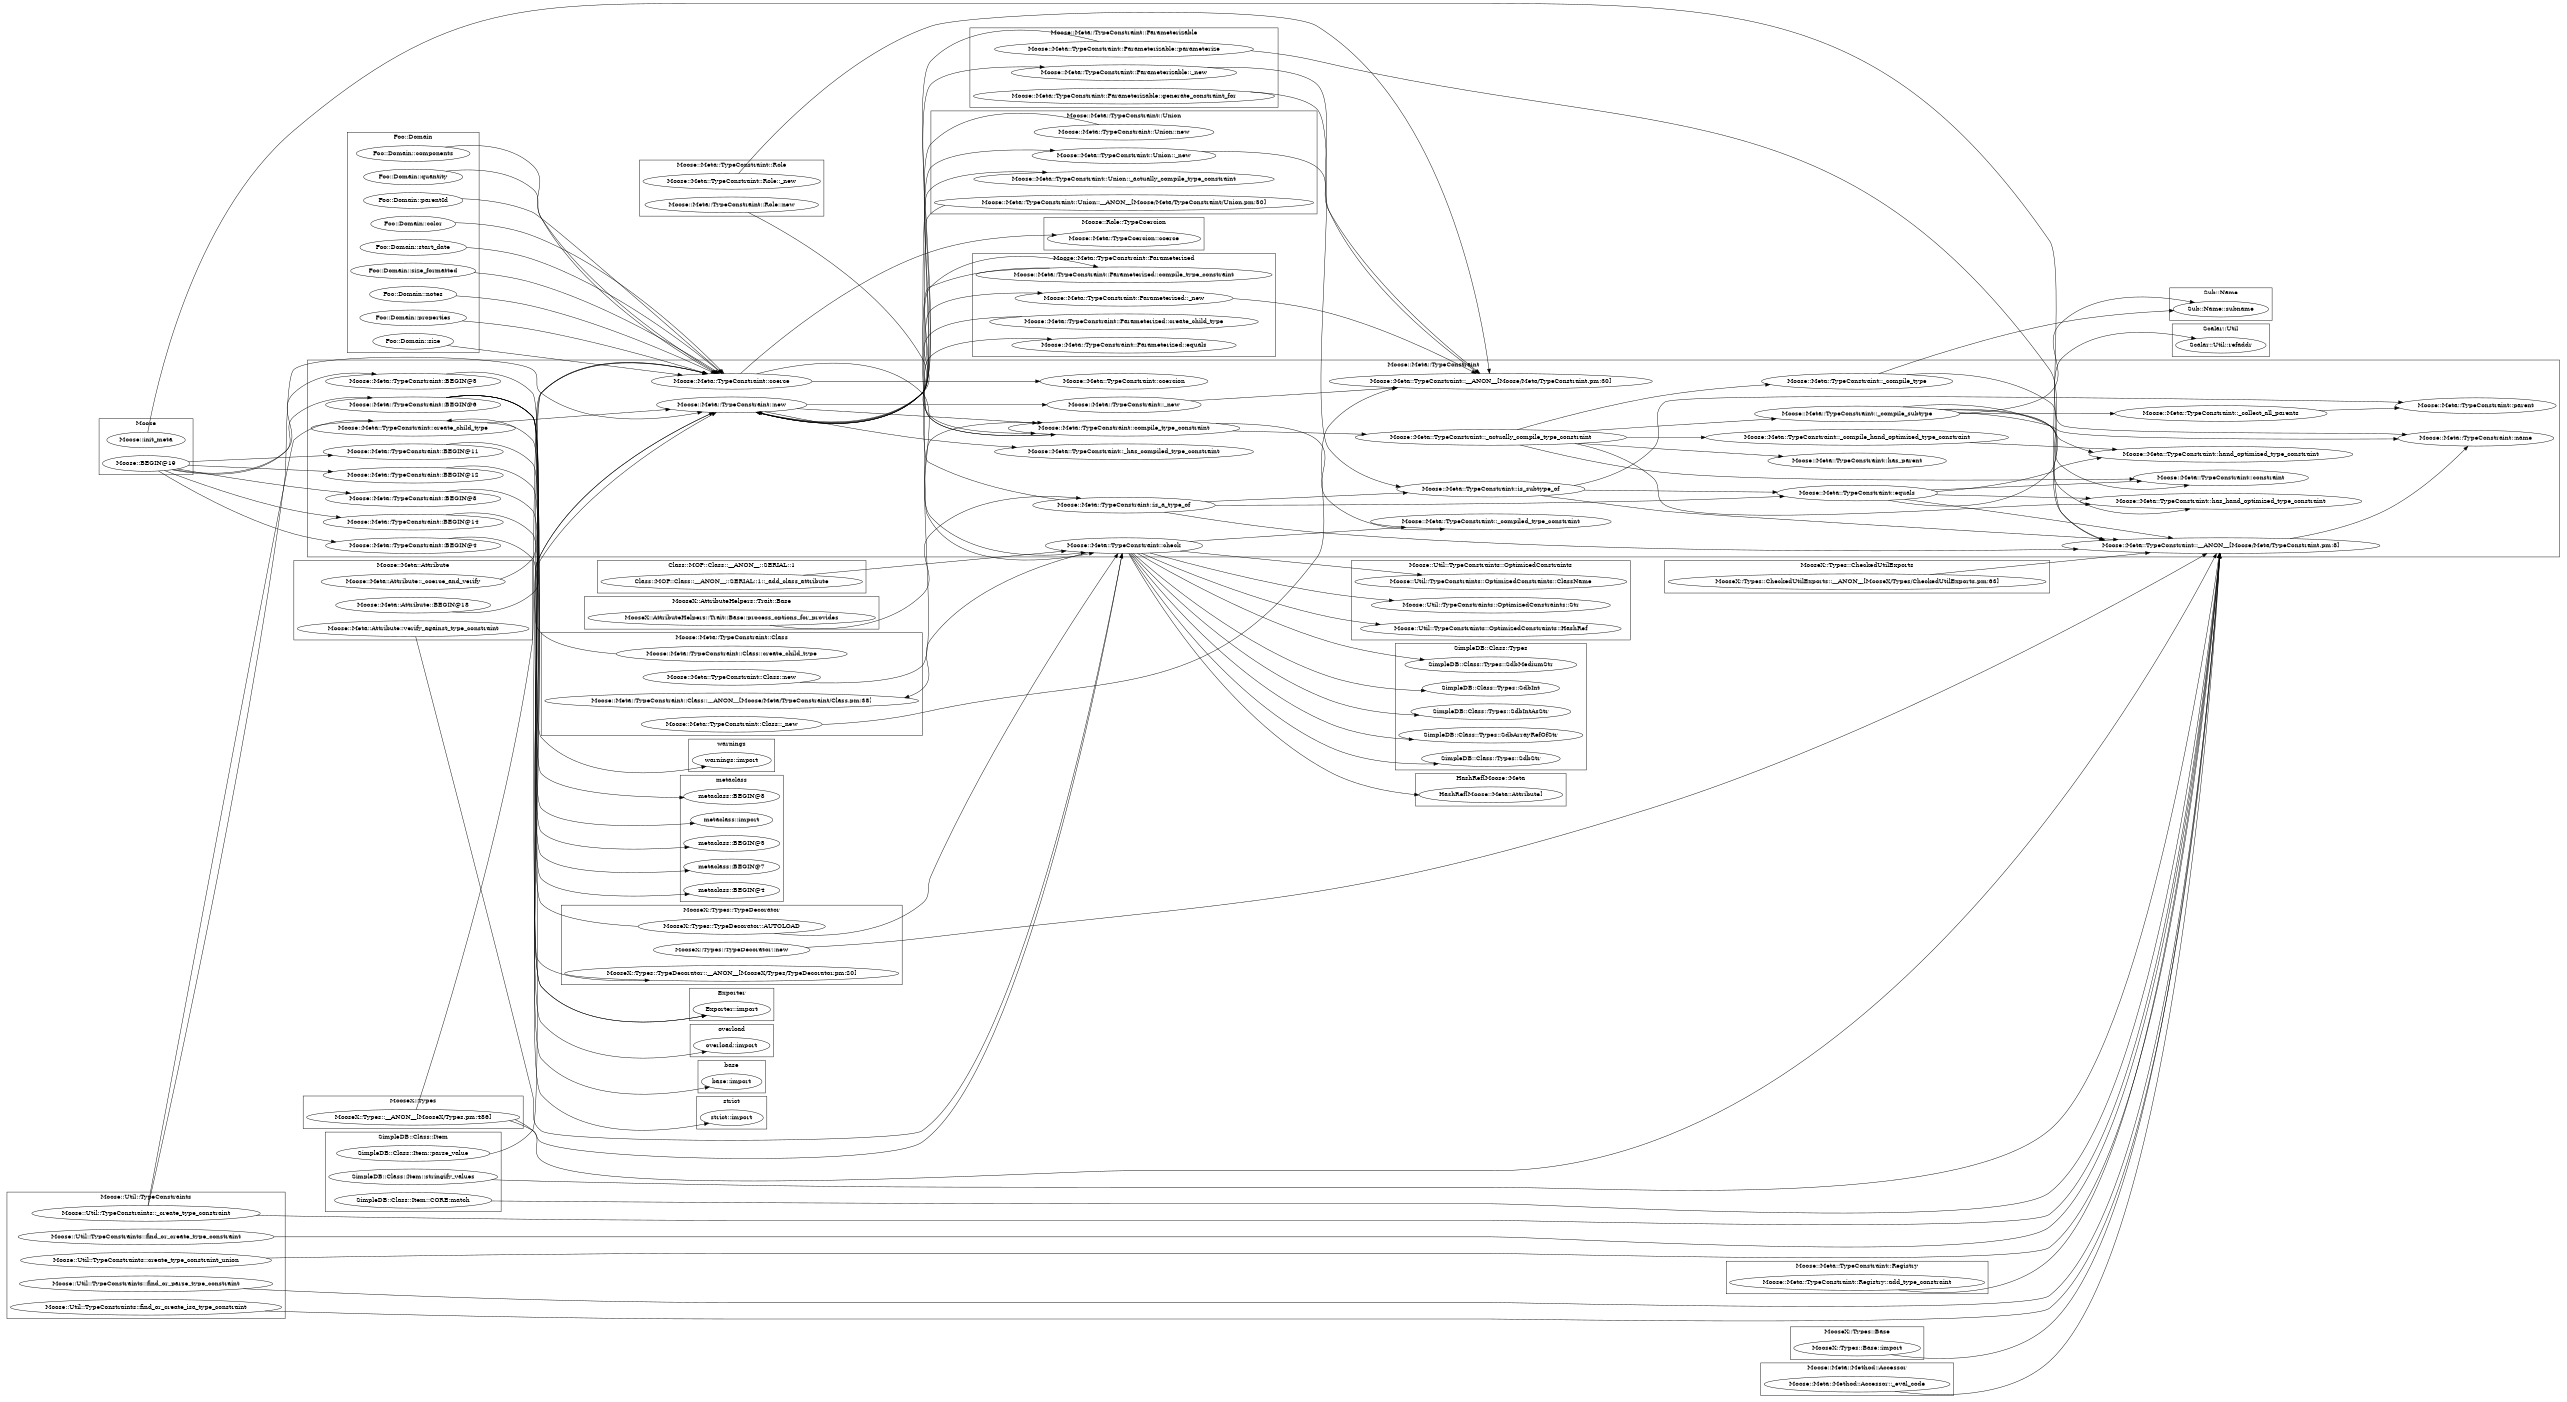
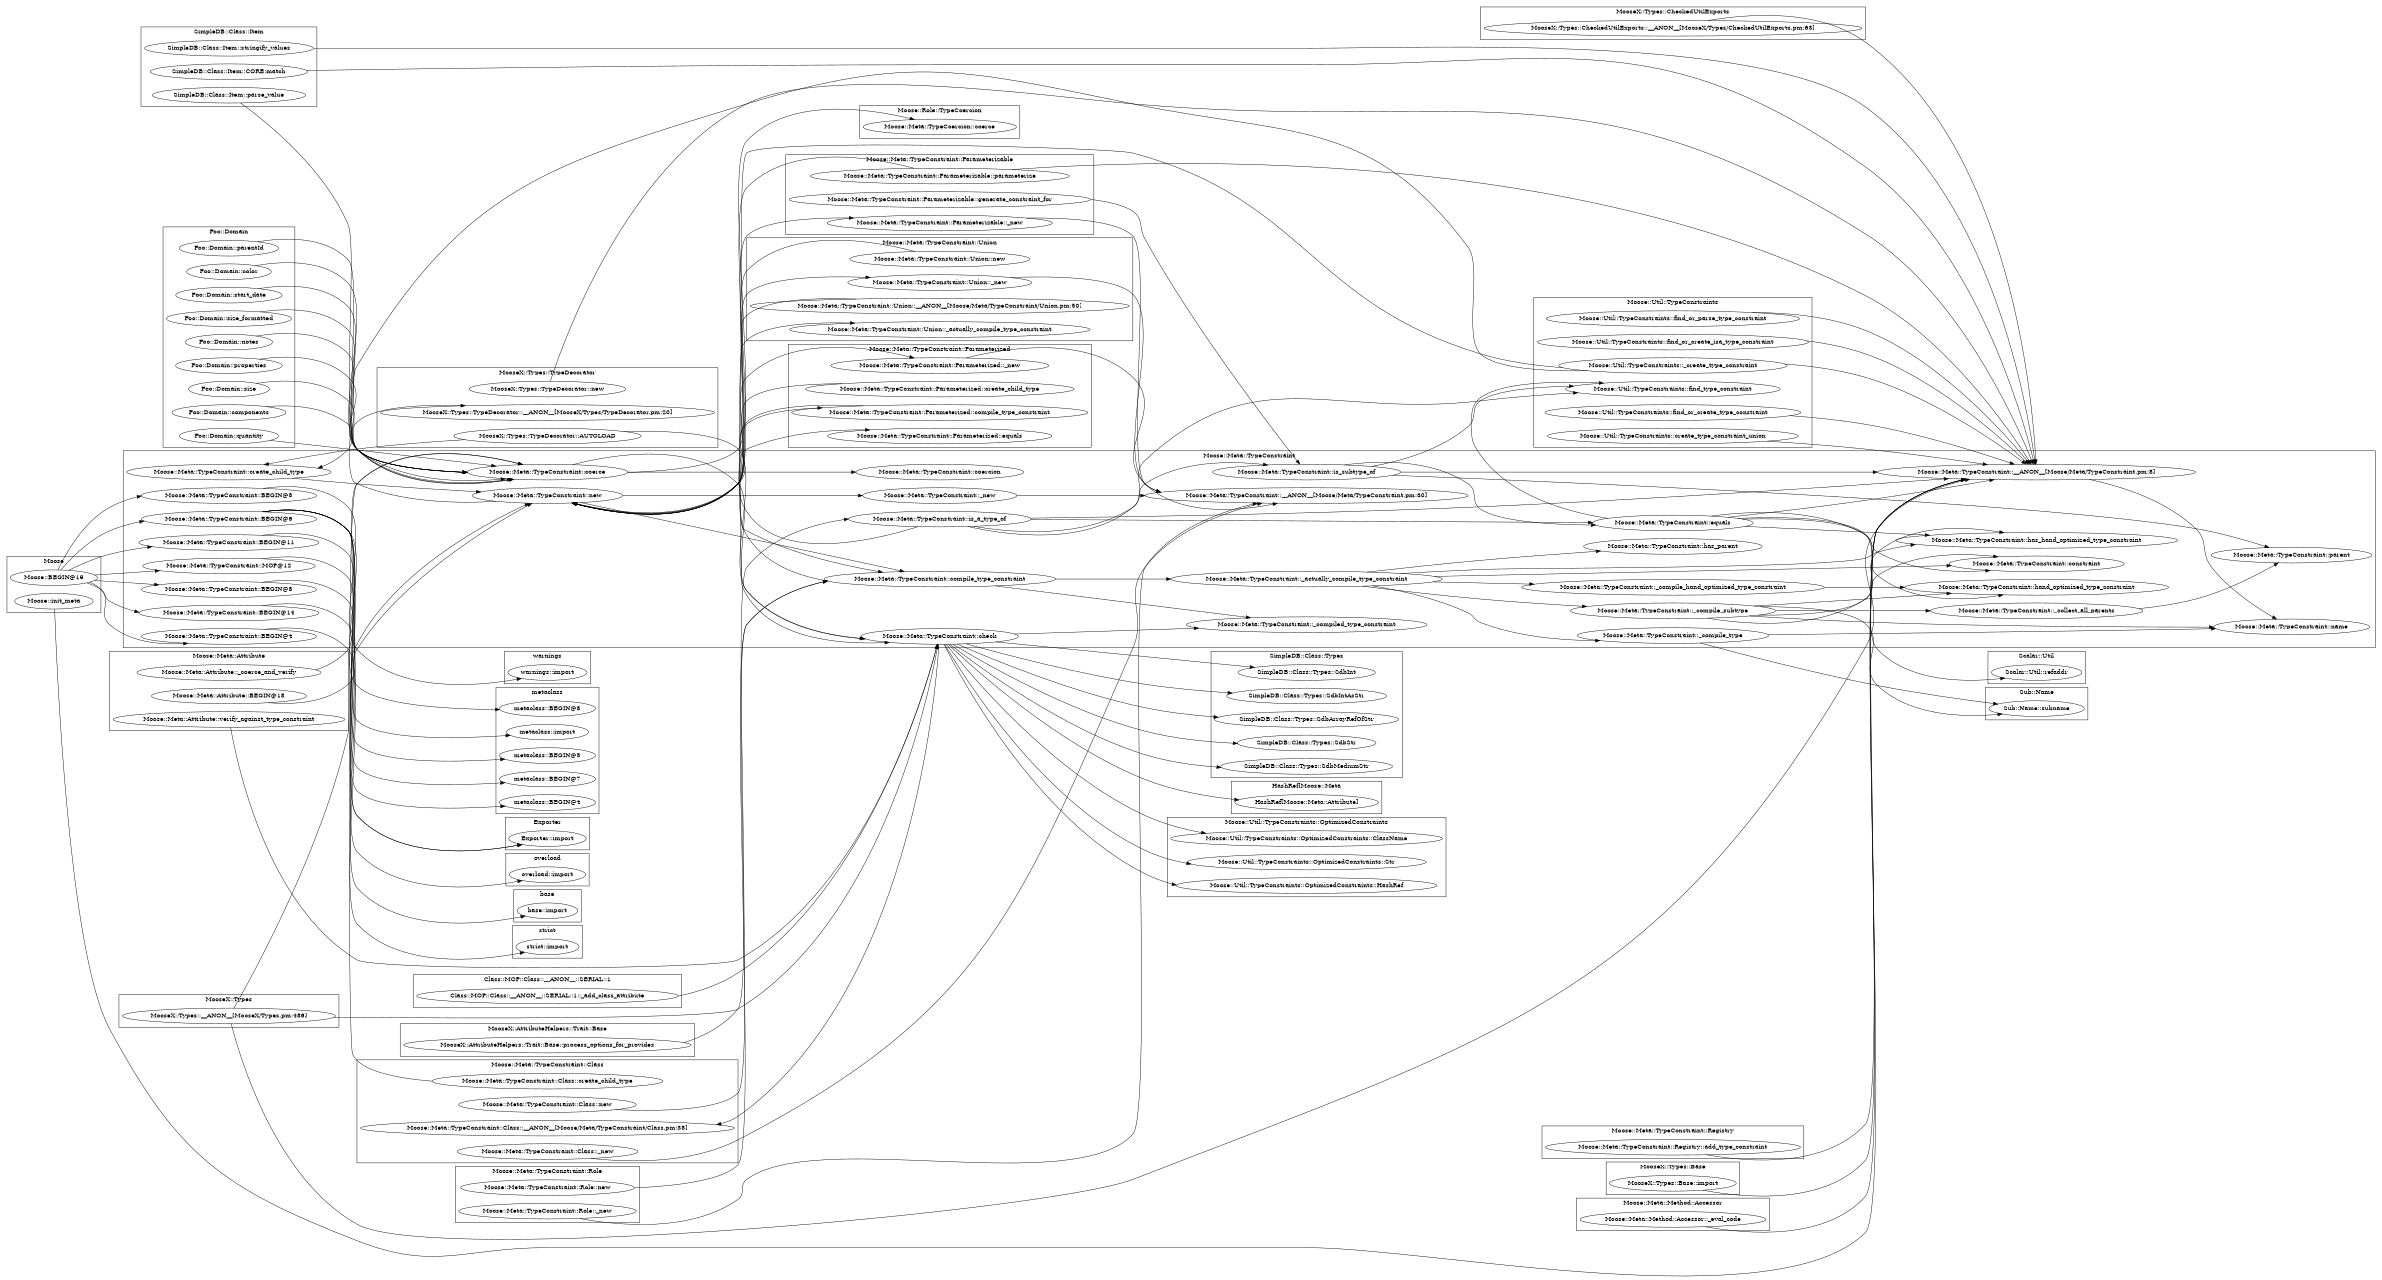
none -> (1673, 389)
(1124, 452) -> none
(413, 475) -> (229, 566)
